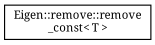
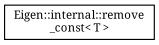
(78, 22) -> (79, 22)
